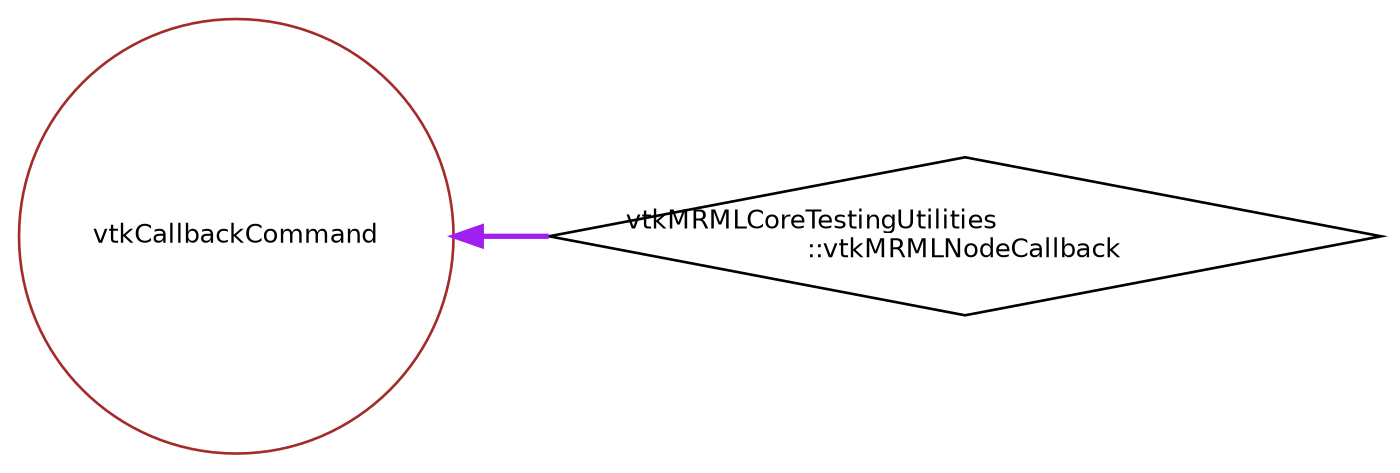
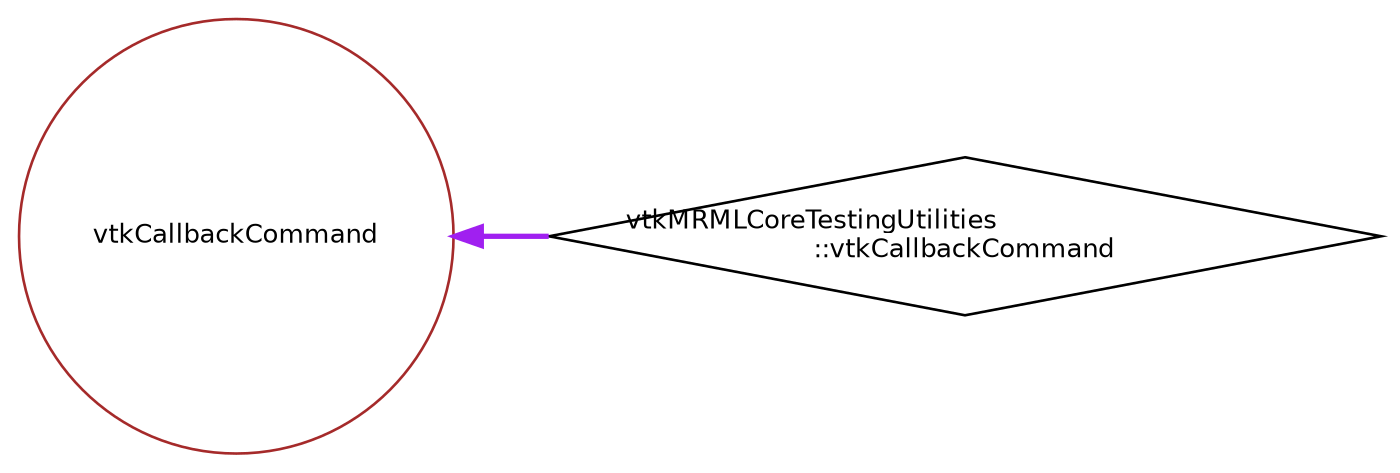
(965, 236) -> (965, 236)
